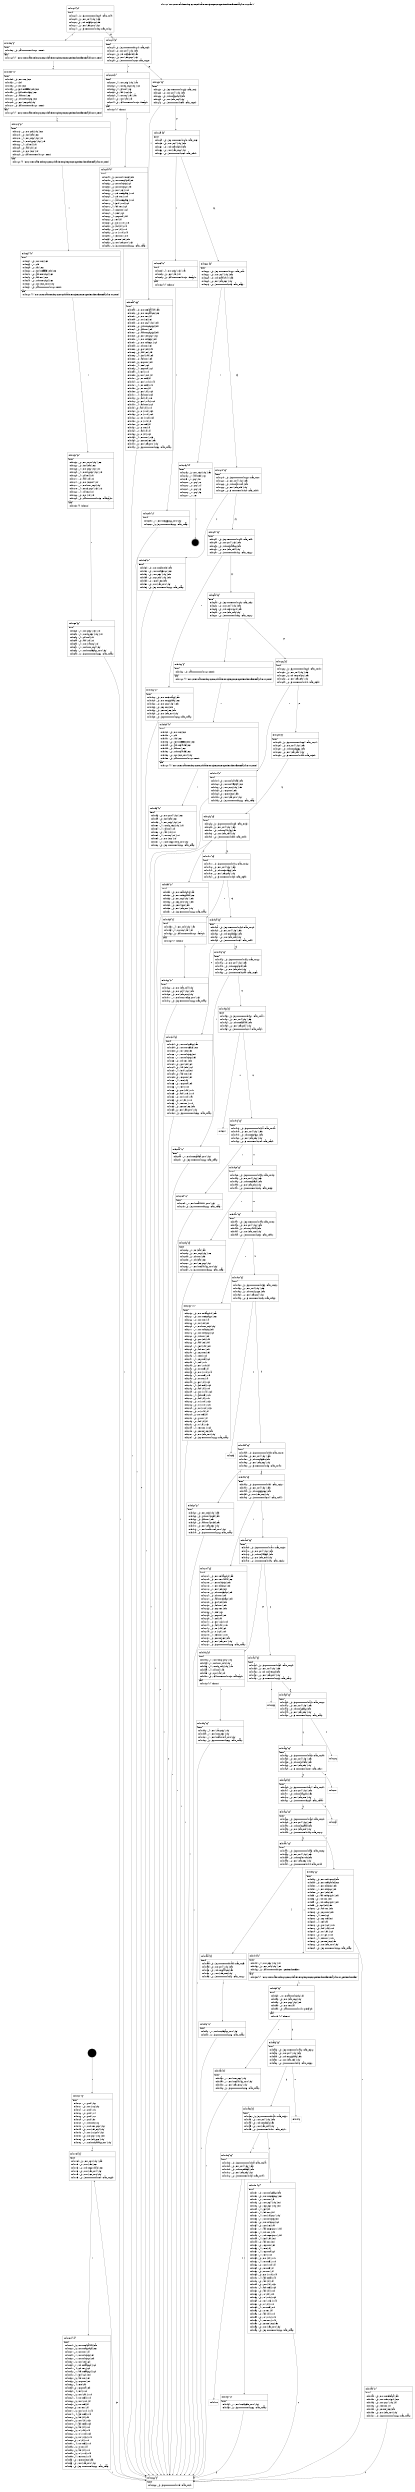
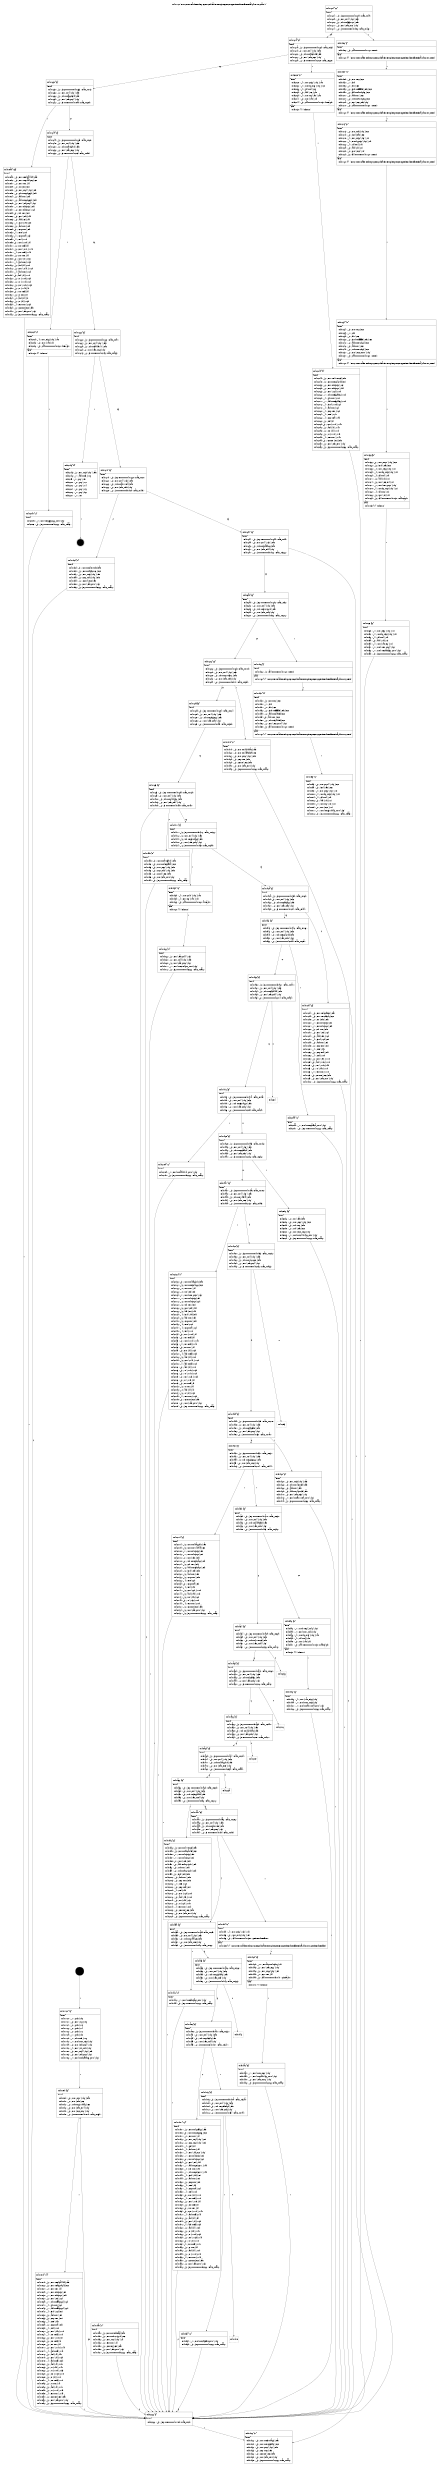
(146, 1598) -> (218, 2433)
(292, 2029) -> (205, 1953)
